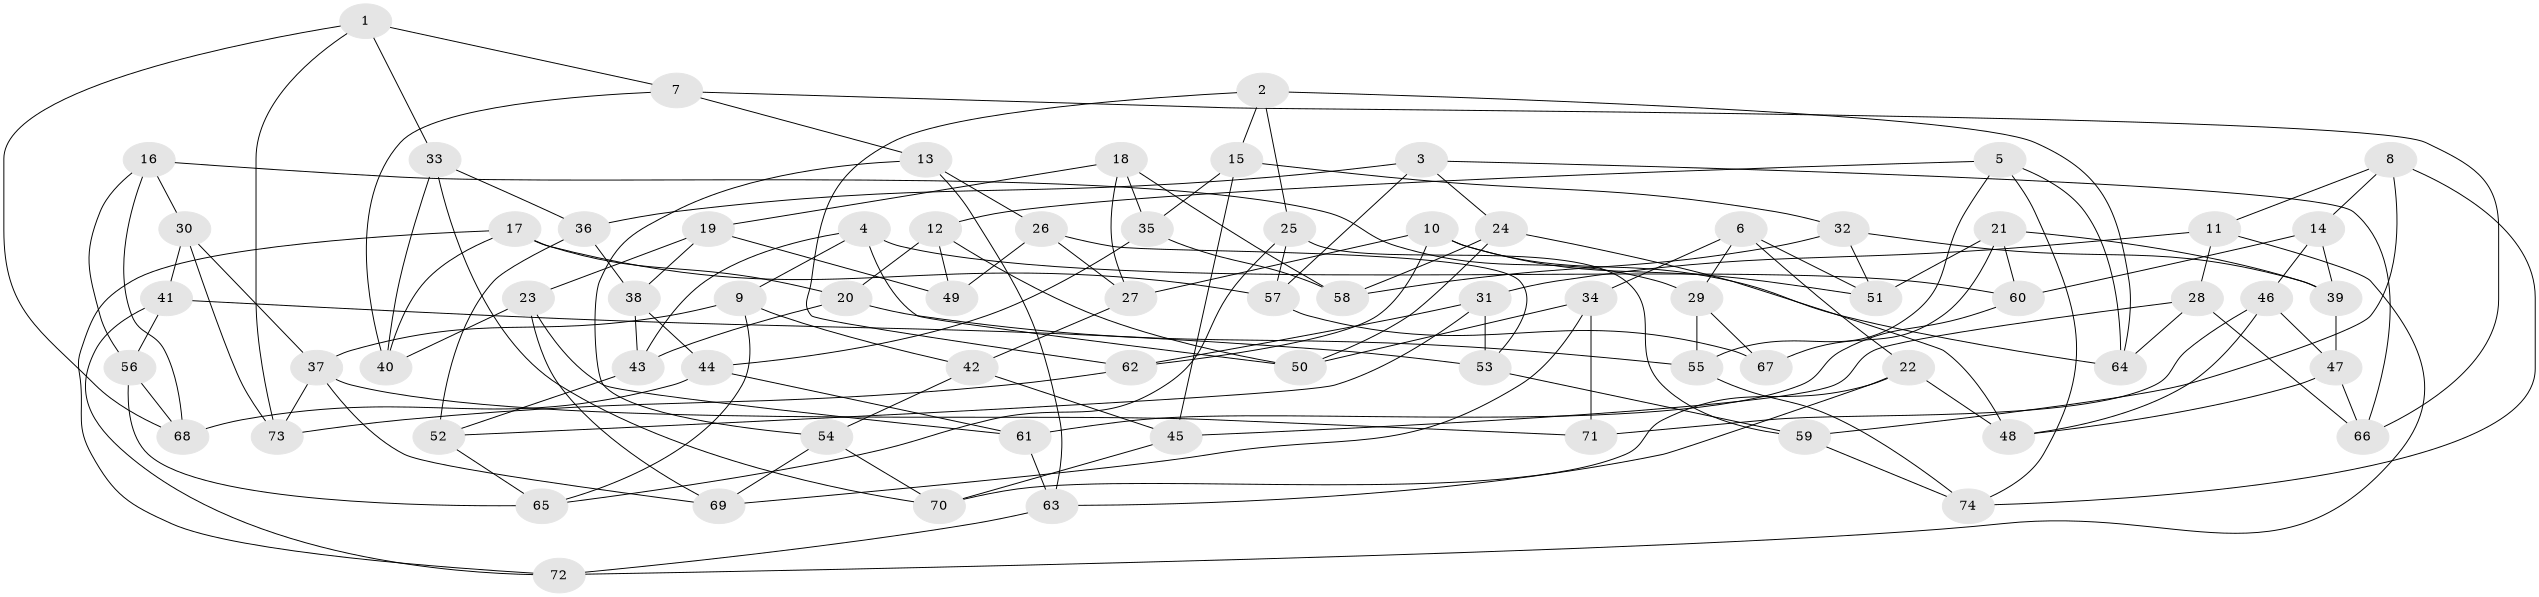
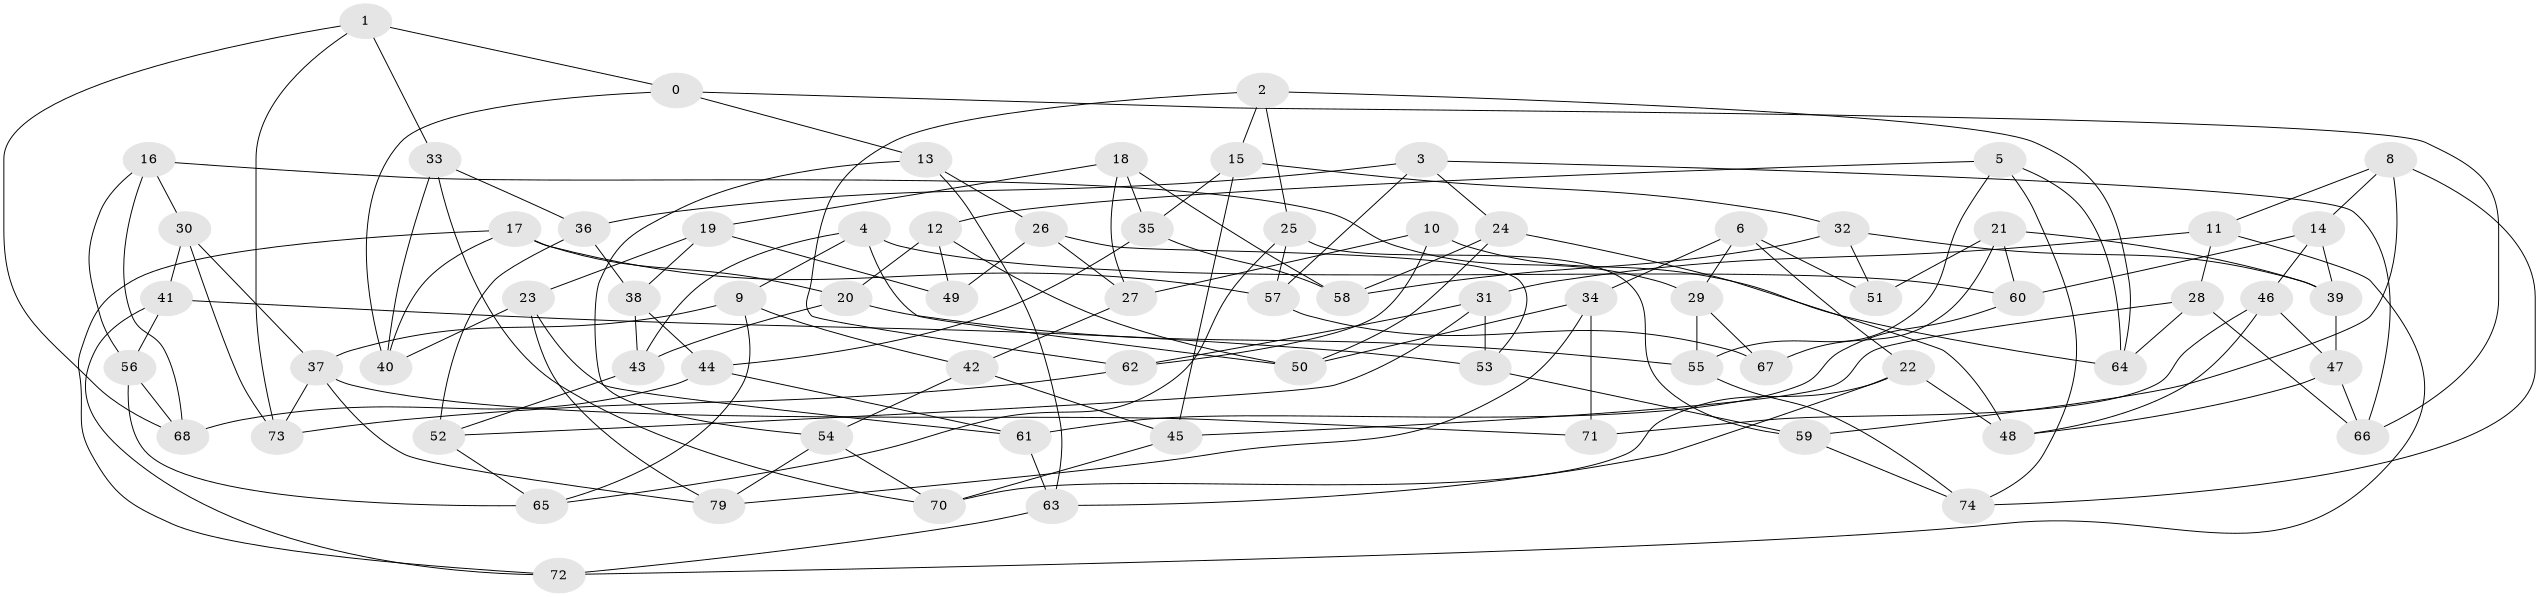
(677, 90) -> (677, 90)
(1650, 272) -> none
(719, 506) -> (719, 506)
